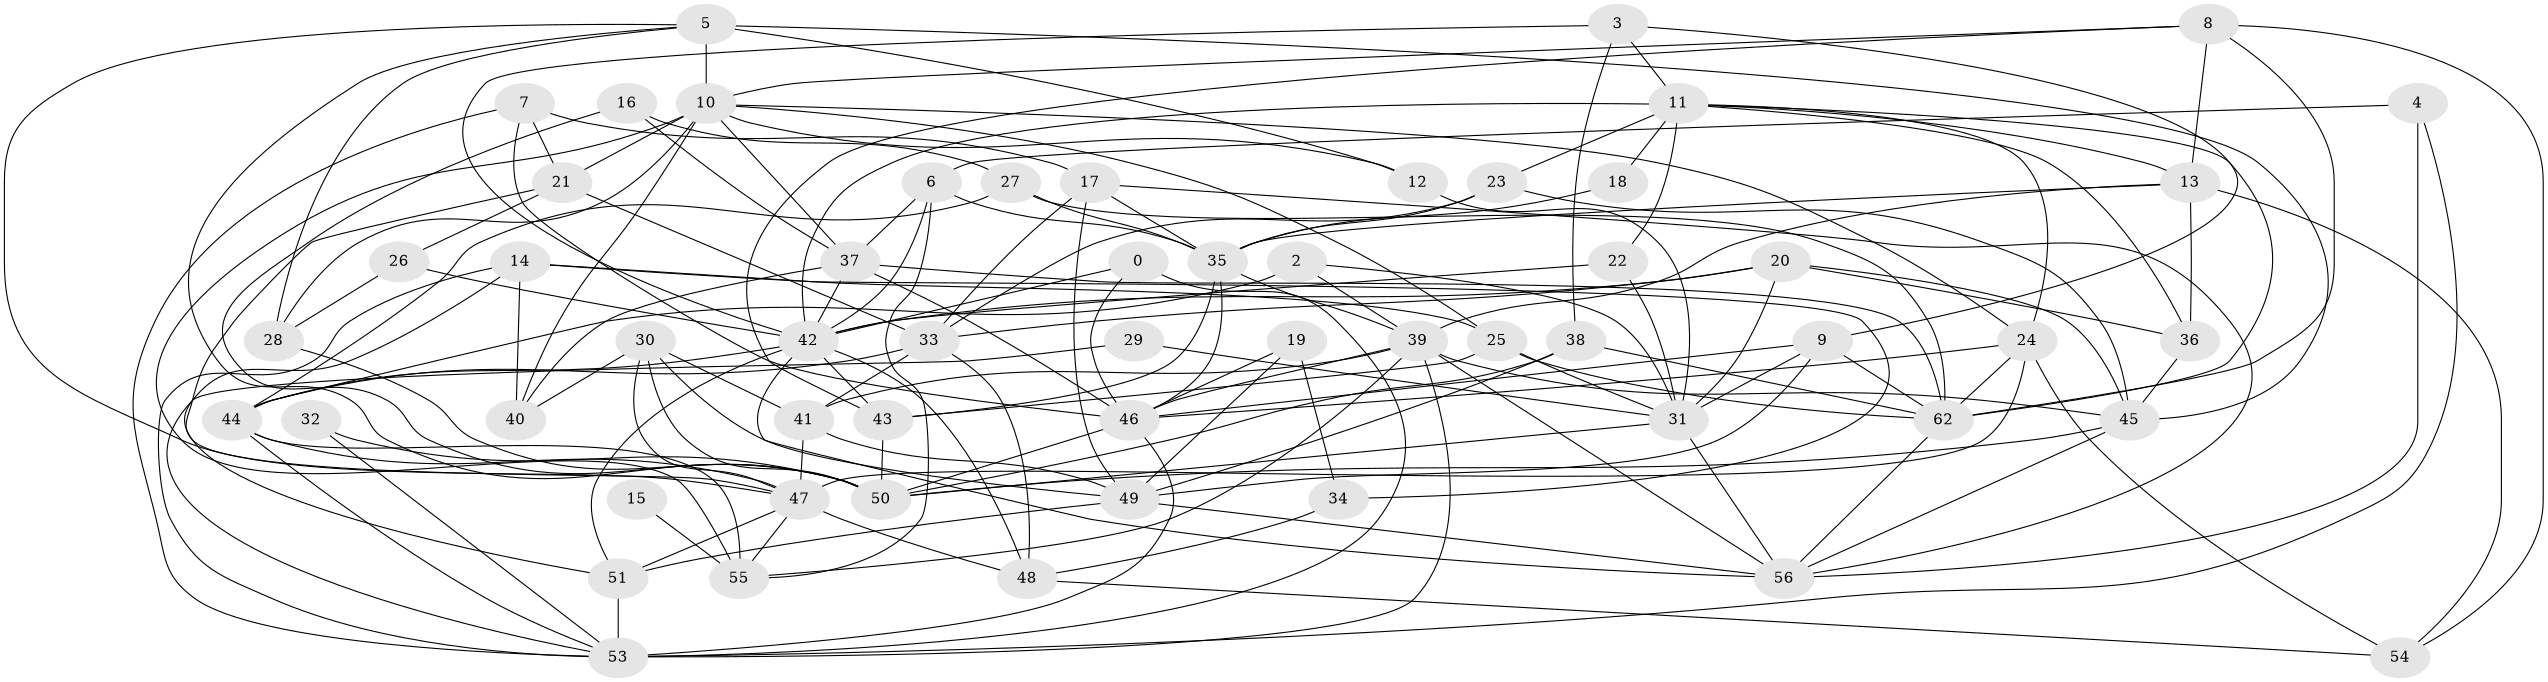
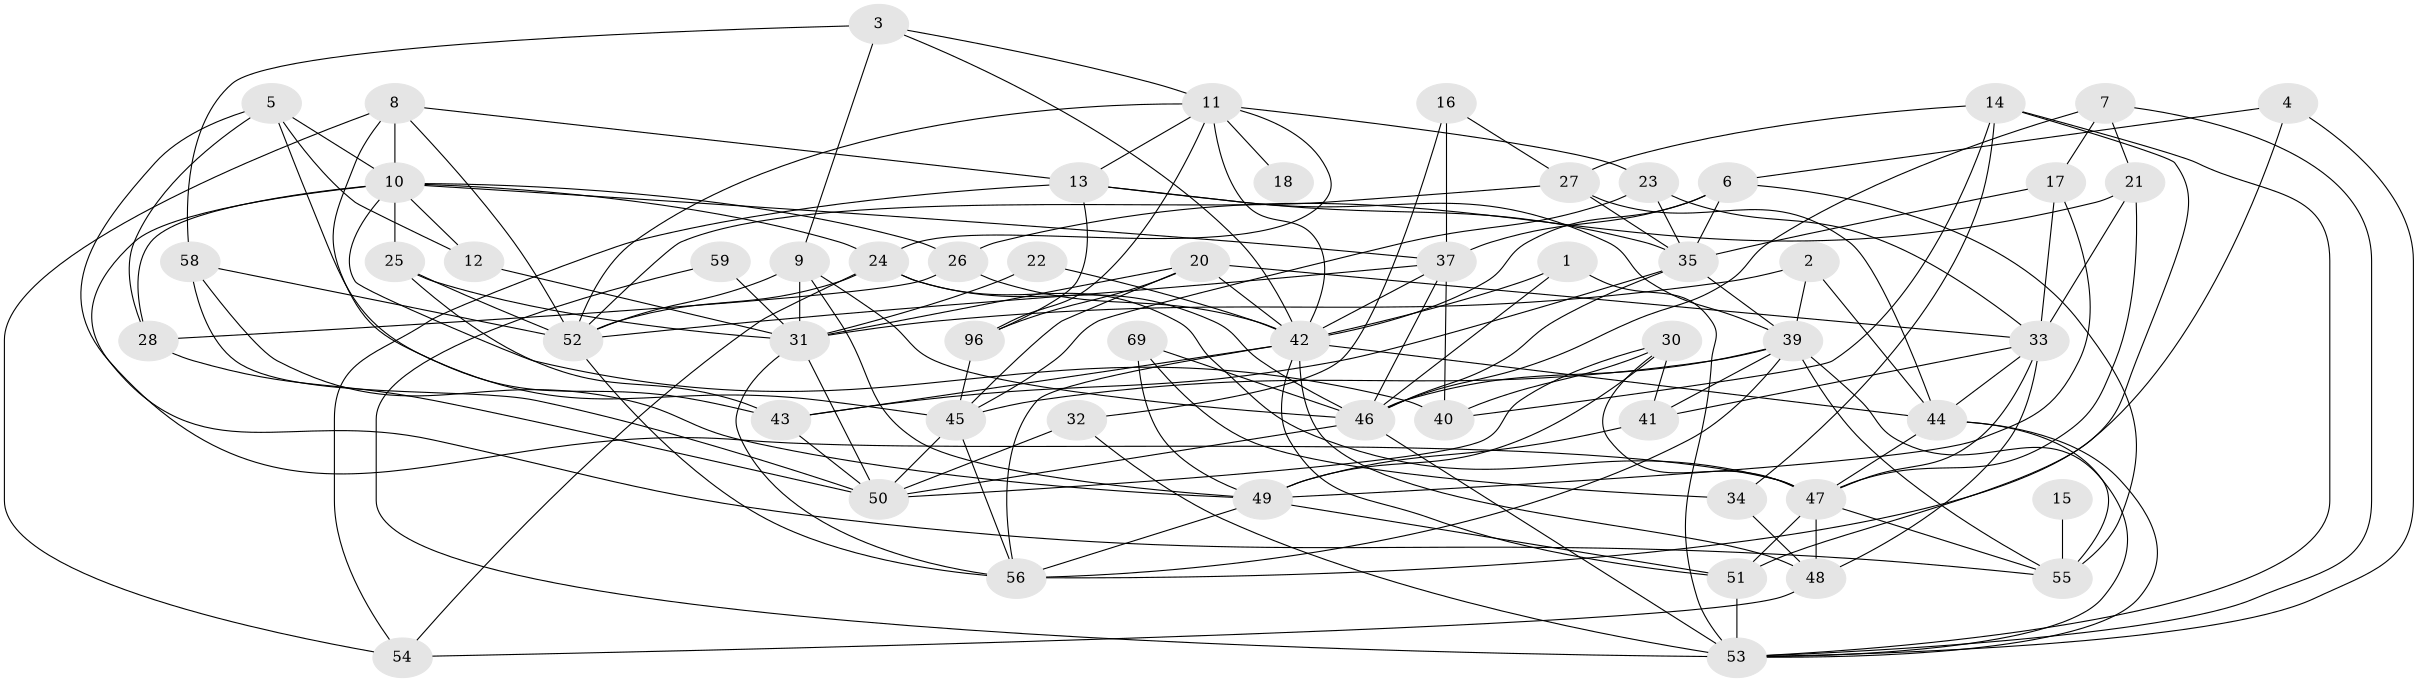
(634, 143) -> (683, 199)
(1663, 187) -> none
(1415, 216) -> none
(1967, 247) -> none
(1138, 262) -> (1568, 262)
(1130, 291) -> (1777, 126)
(1134, 341) -> (721, 262)
(1297, 341) -> (1137, 341)
(1576, 341) -> (190, 262)
(2190, 341) -> (975, 341)
(217, 360) -> none
(371, 394) -> (1230, 397)
(1944, 420) -> (573, 341)
(802, 460) -> (1940, 460)
